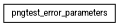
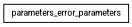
(60, 13) -> (66, 13)
